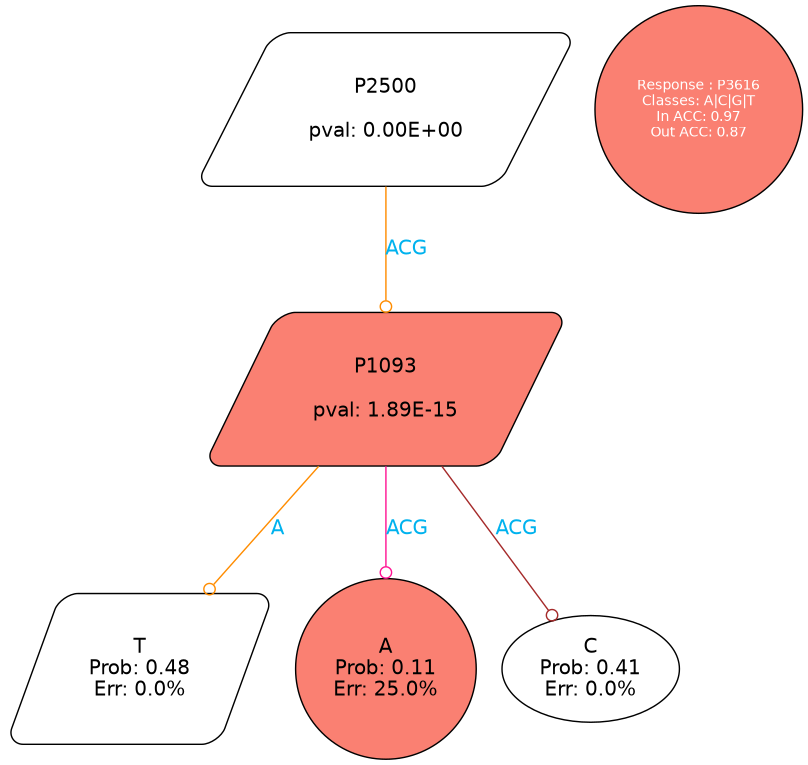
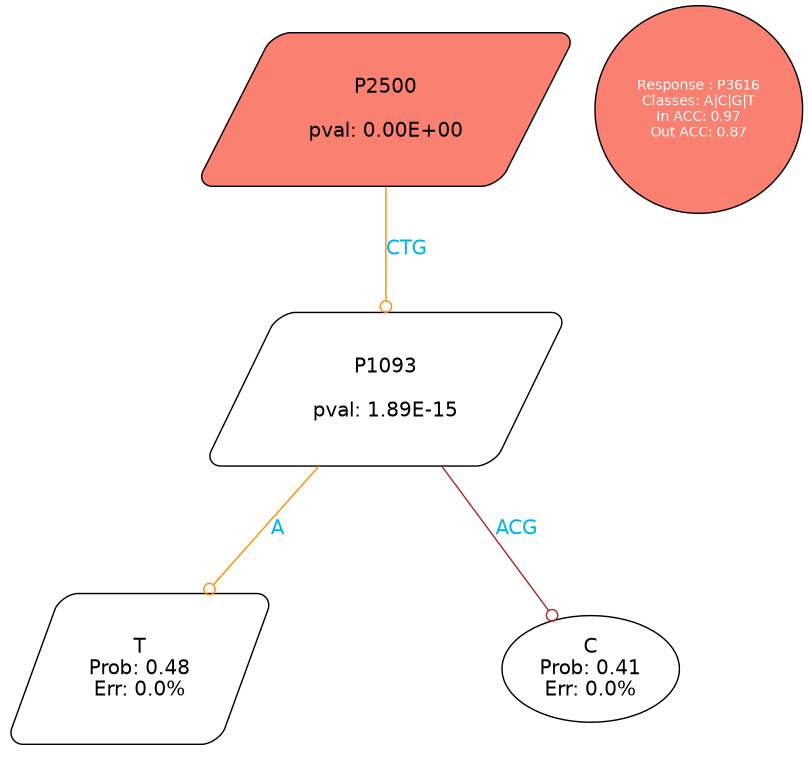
(386, 110) -> (386, 110)
(407, 249) -> (407, 249)
(386, 389) -> (386, 389)
(386, 669) -> none
